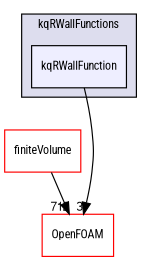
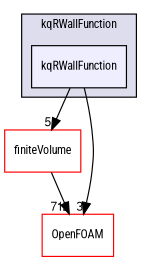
(79, 25) -> (79, 25)
none -> (63, 104)
